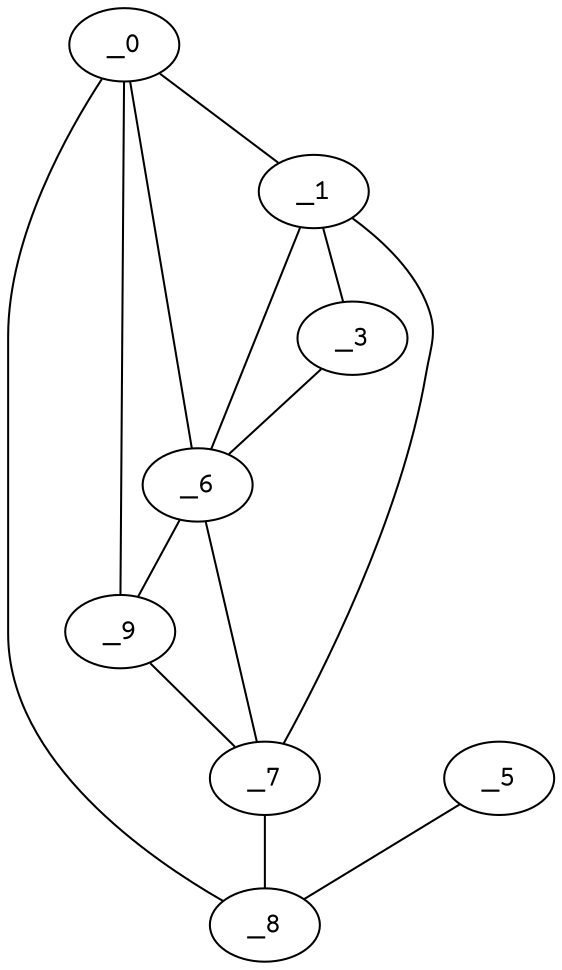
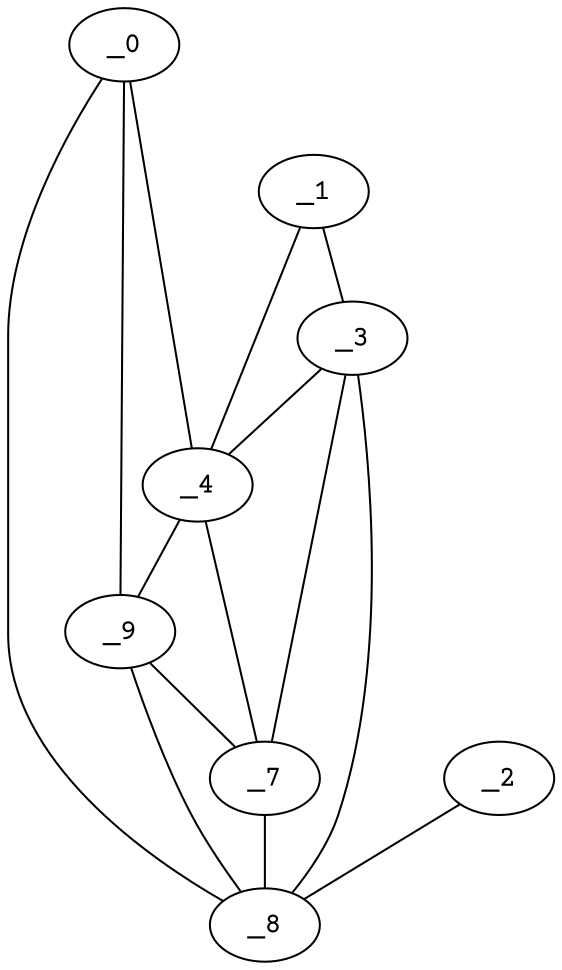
(219, 118) -> none
(401, 476) -> (309, 558)
(198, 485) -> (198, 485)
none -> (369, 641)
(499, 778) -> (499, 778)
none -> (176, 784)
